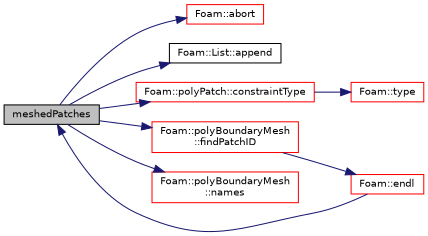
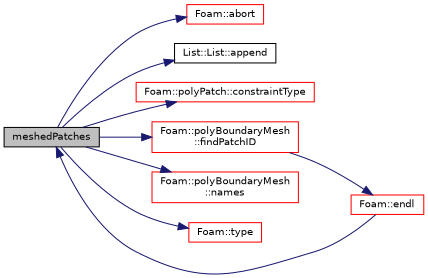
(225, 53) -> (225, 53)
(327, 92) -> (113, 197)
